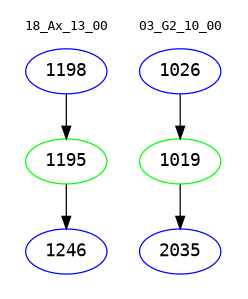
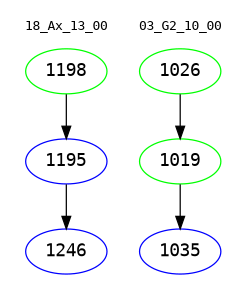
(66, 71) -> (66, 71)
(180, 71) -> (180, 71)
(66, 161) -> (66, 161)
(180, 252) -> (180, 252)
